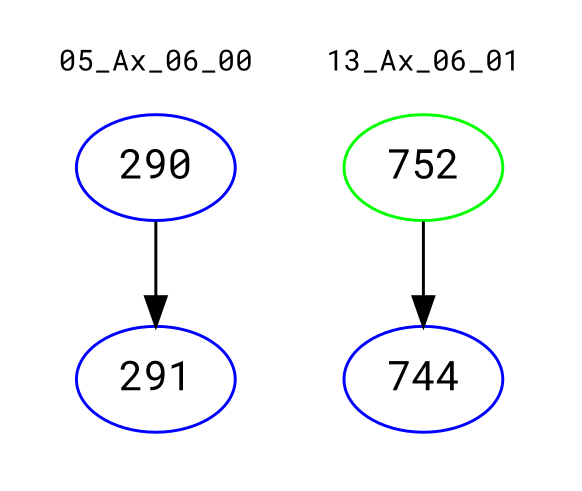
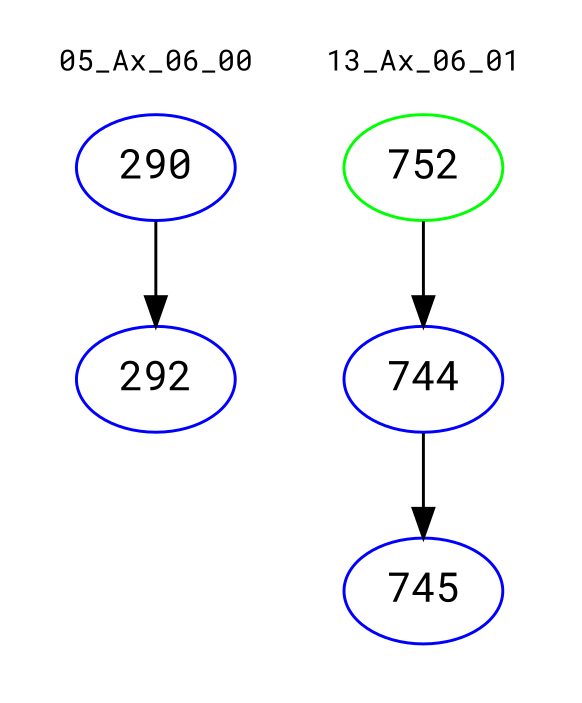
(156, 379) -> (156, 379)
none -> (423, 591)
